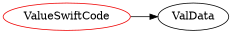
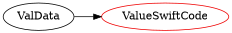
(140, 17) -> (84, 17)
